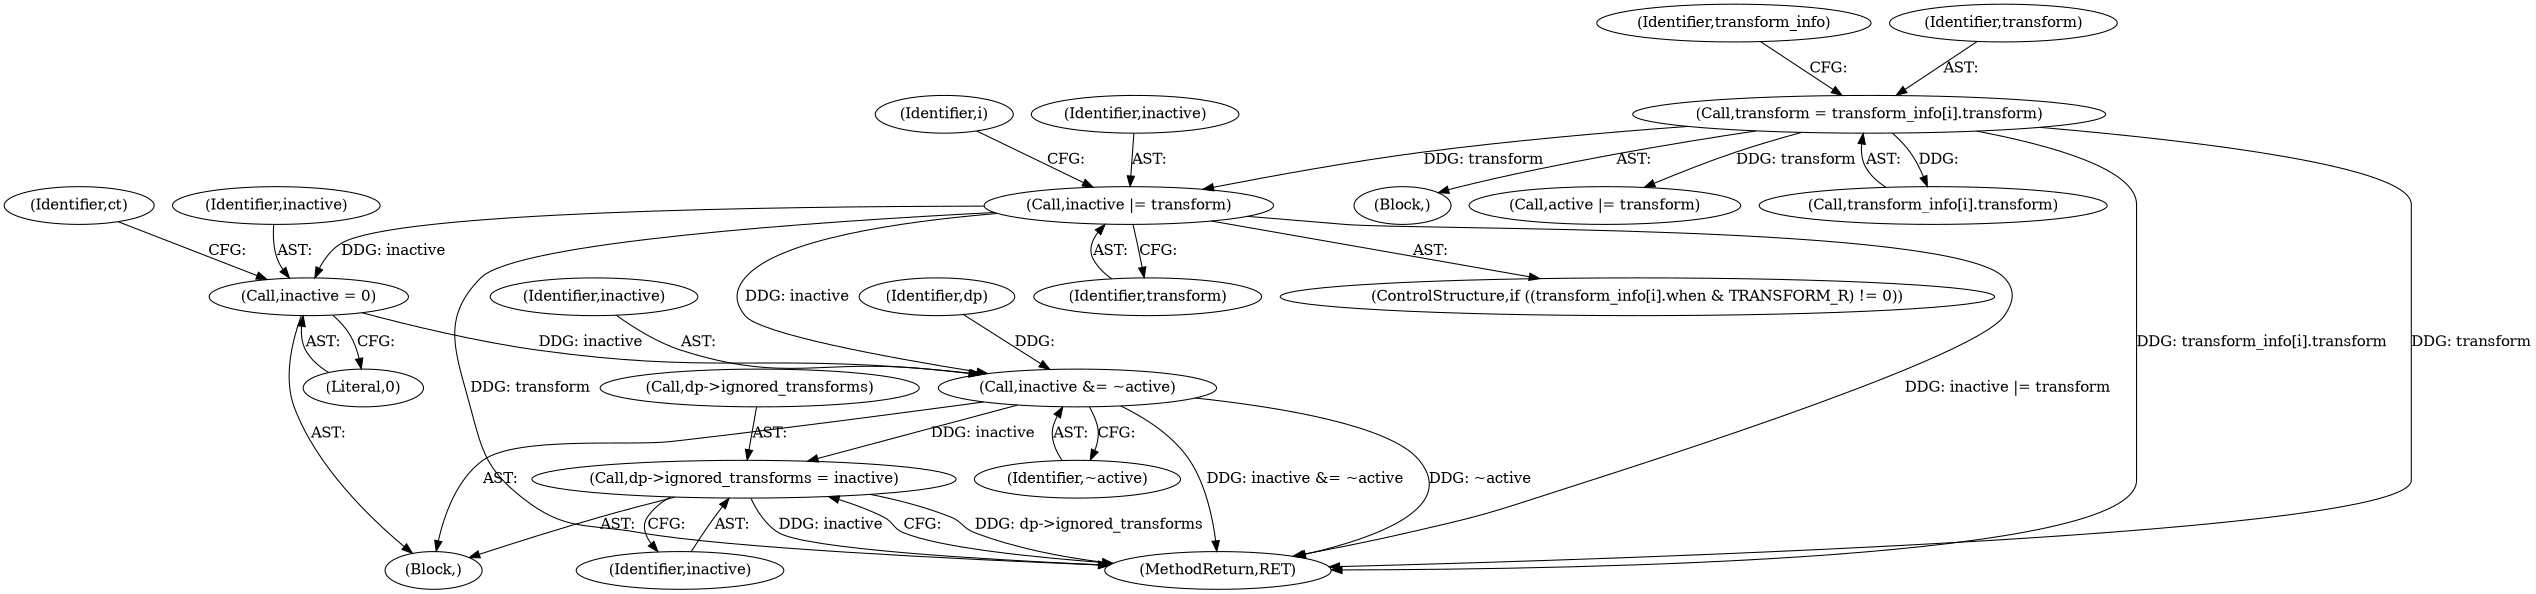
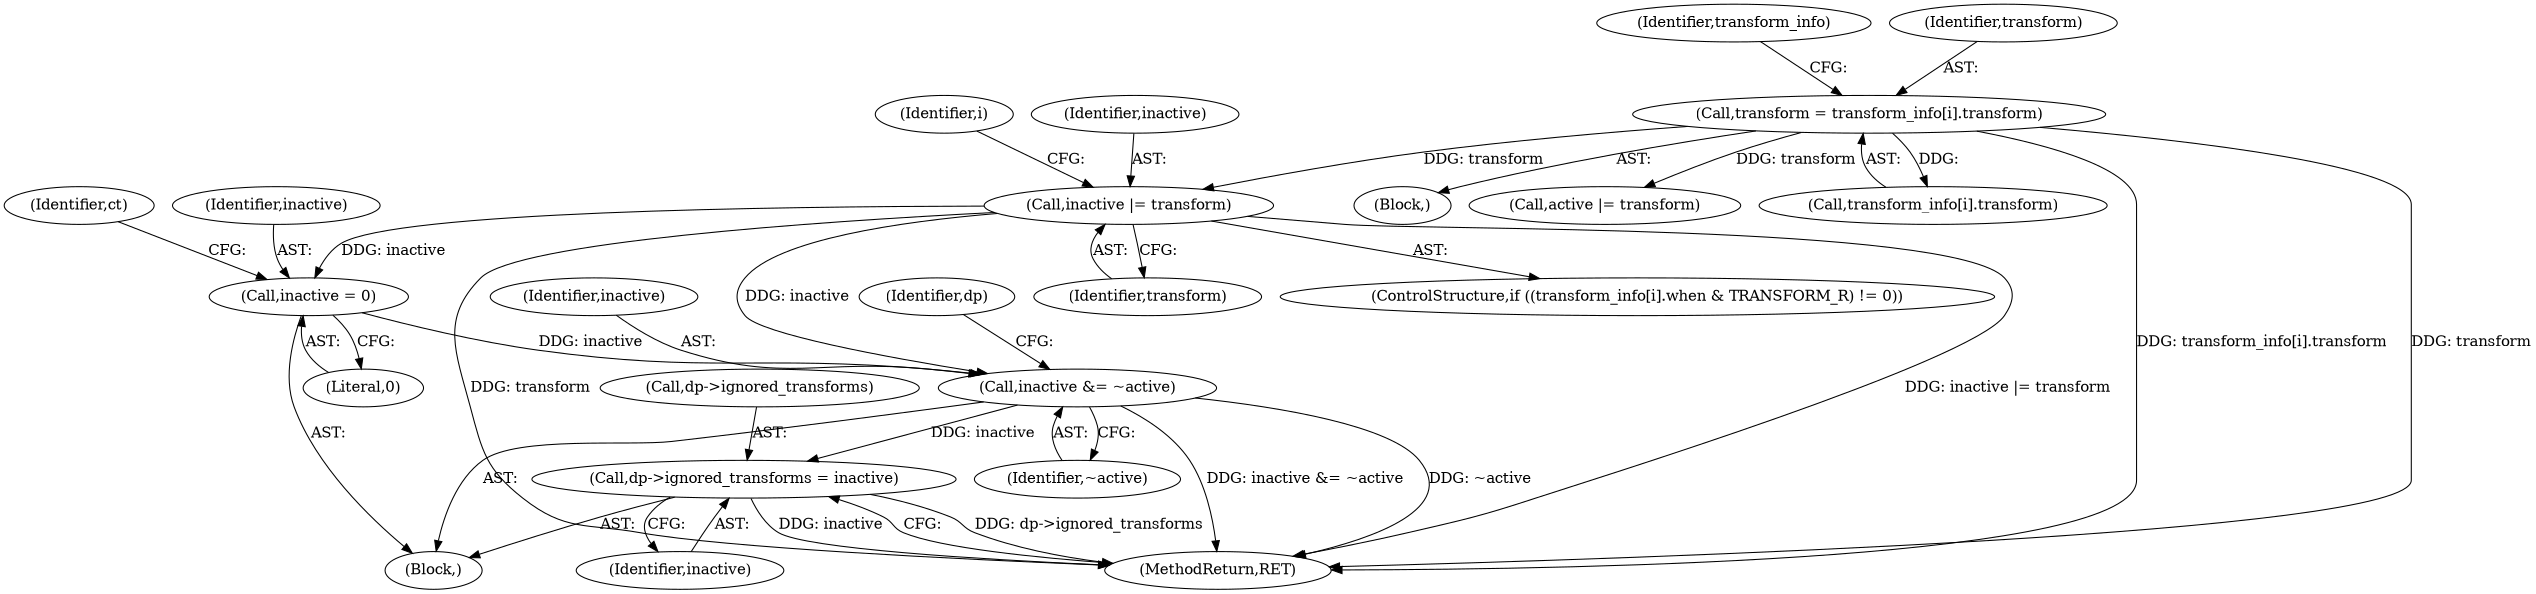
(1037, 342) -> (1037, 342)
